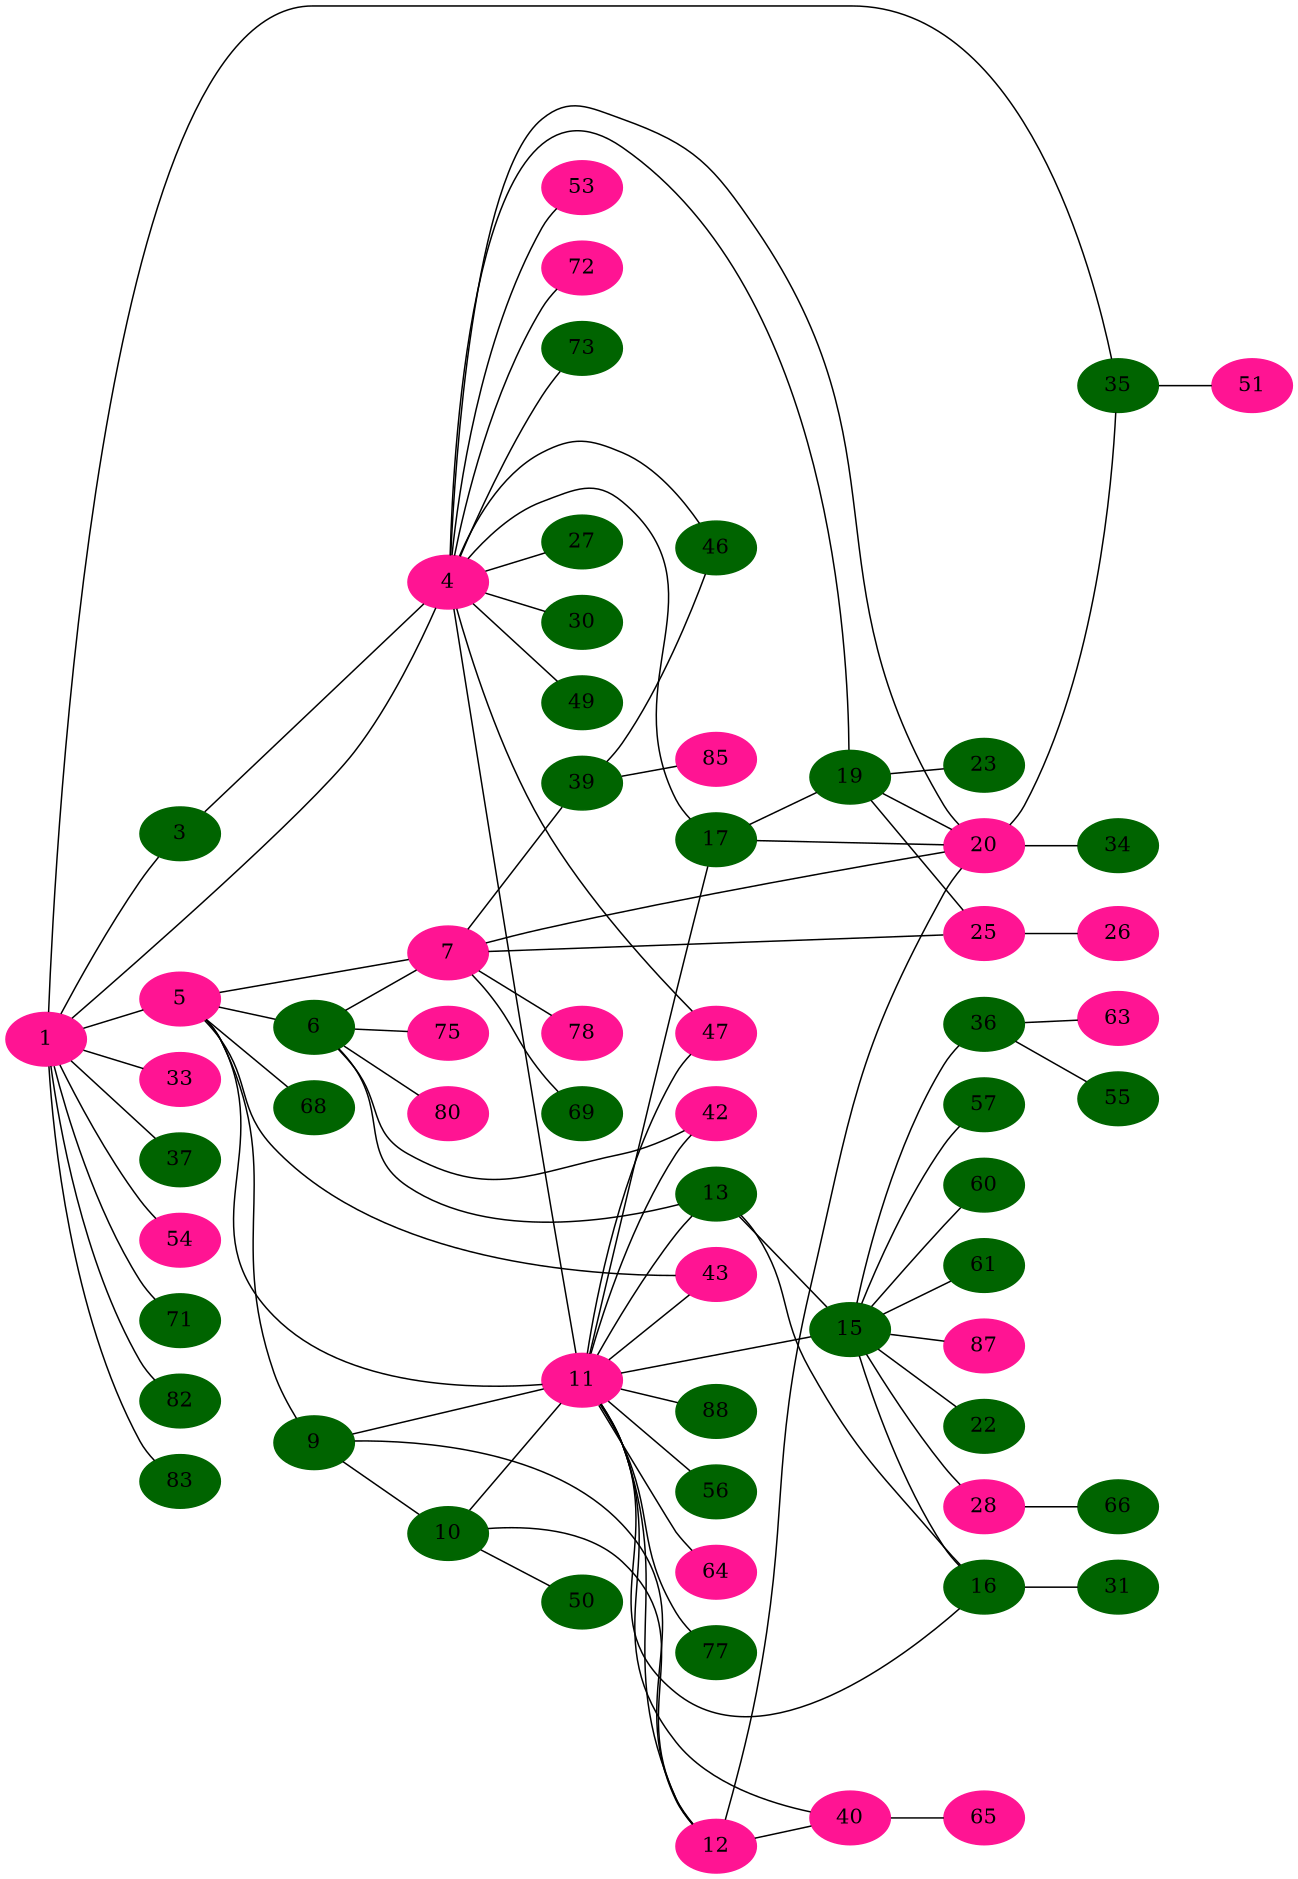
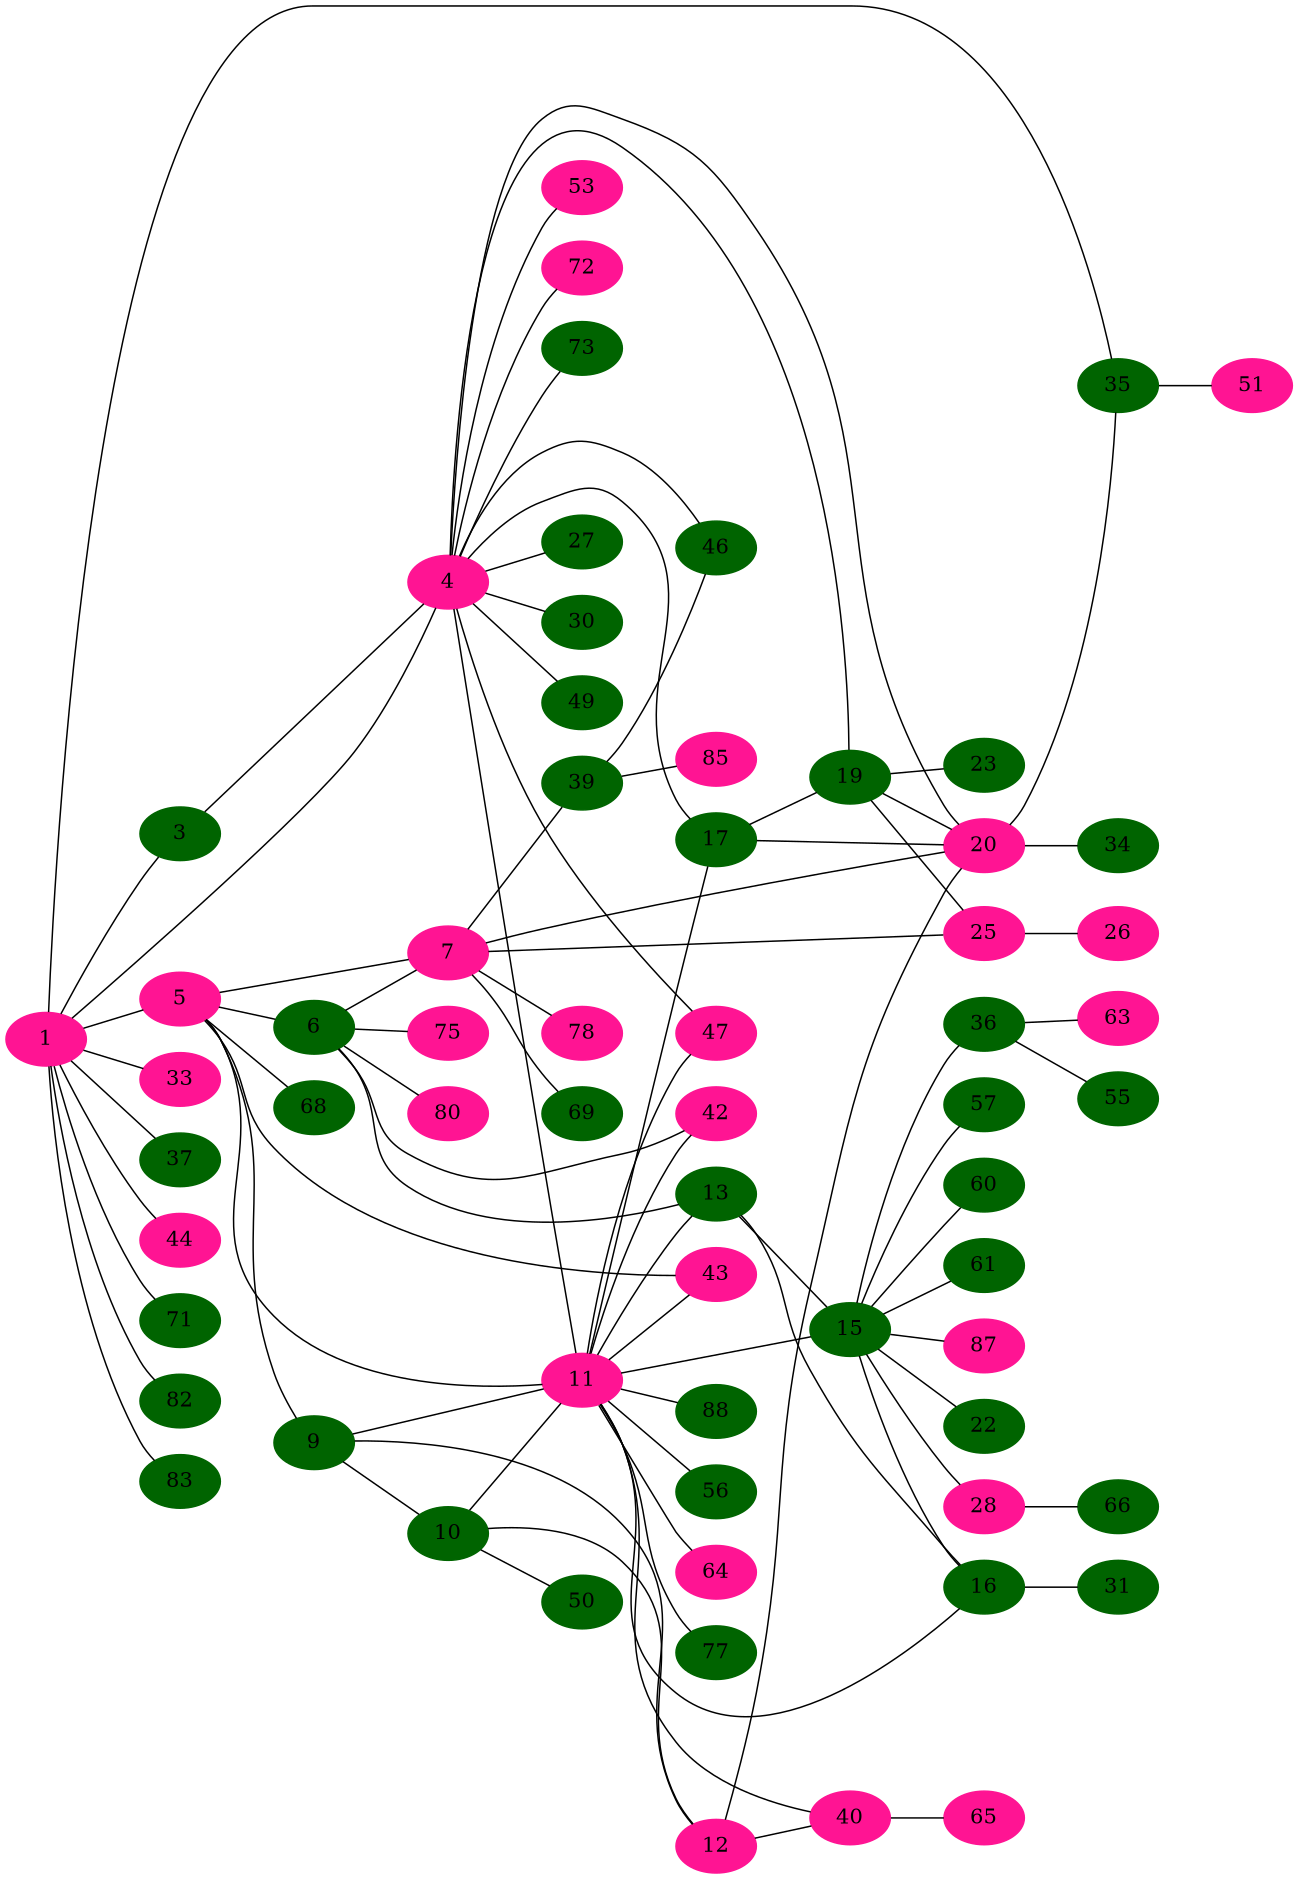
(180, 1240) -> (180, 1240)
(645, 1615) -> none
